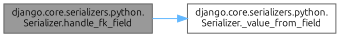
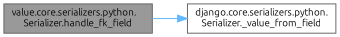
(78, 19) -> (78, 19)
